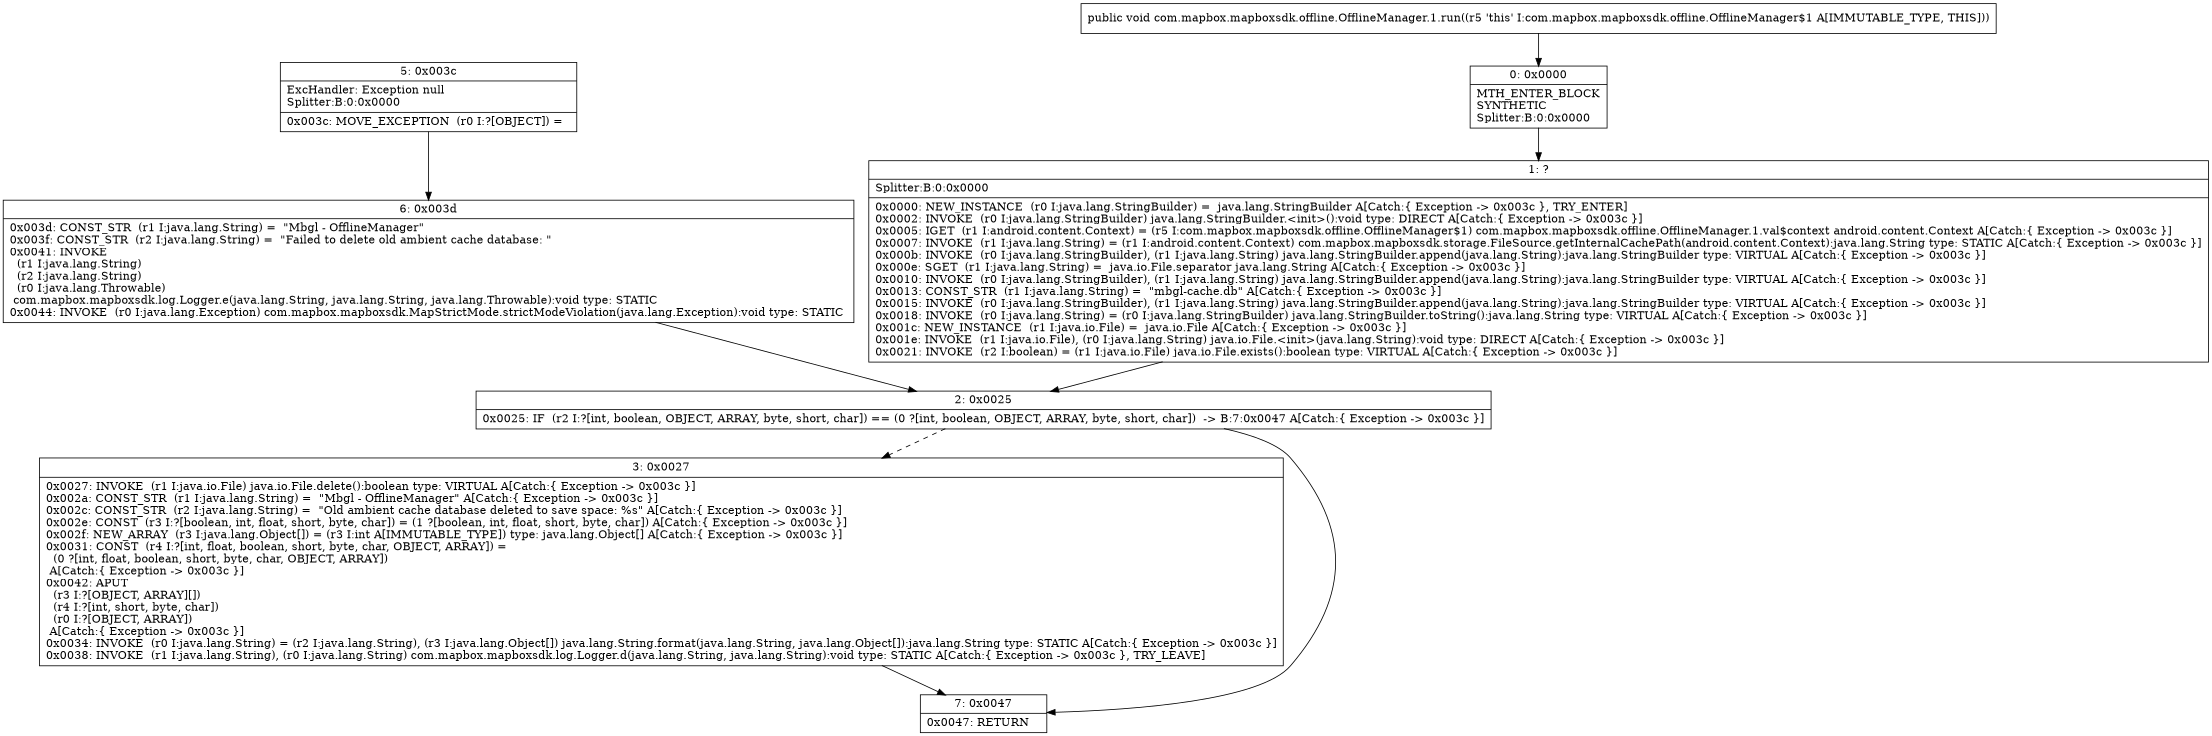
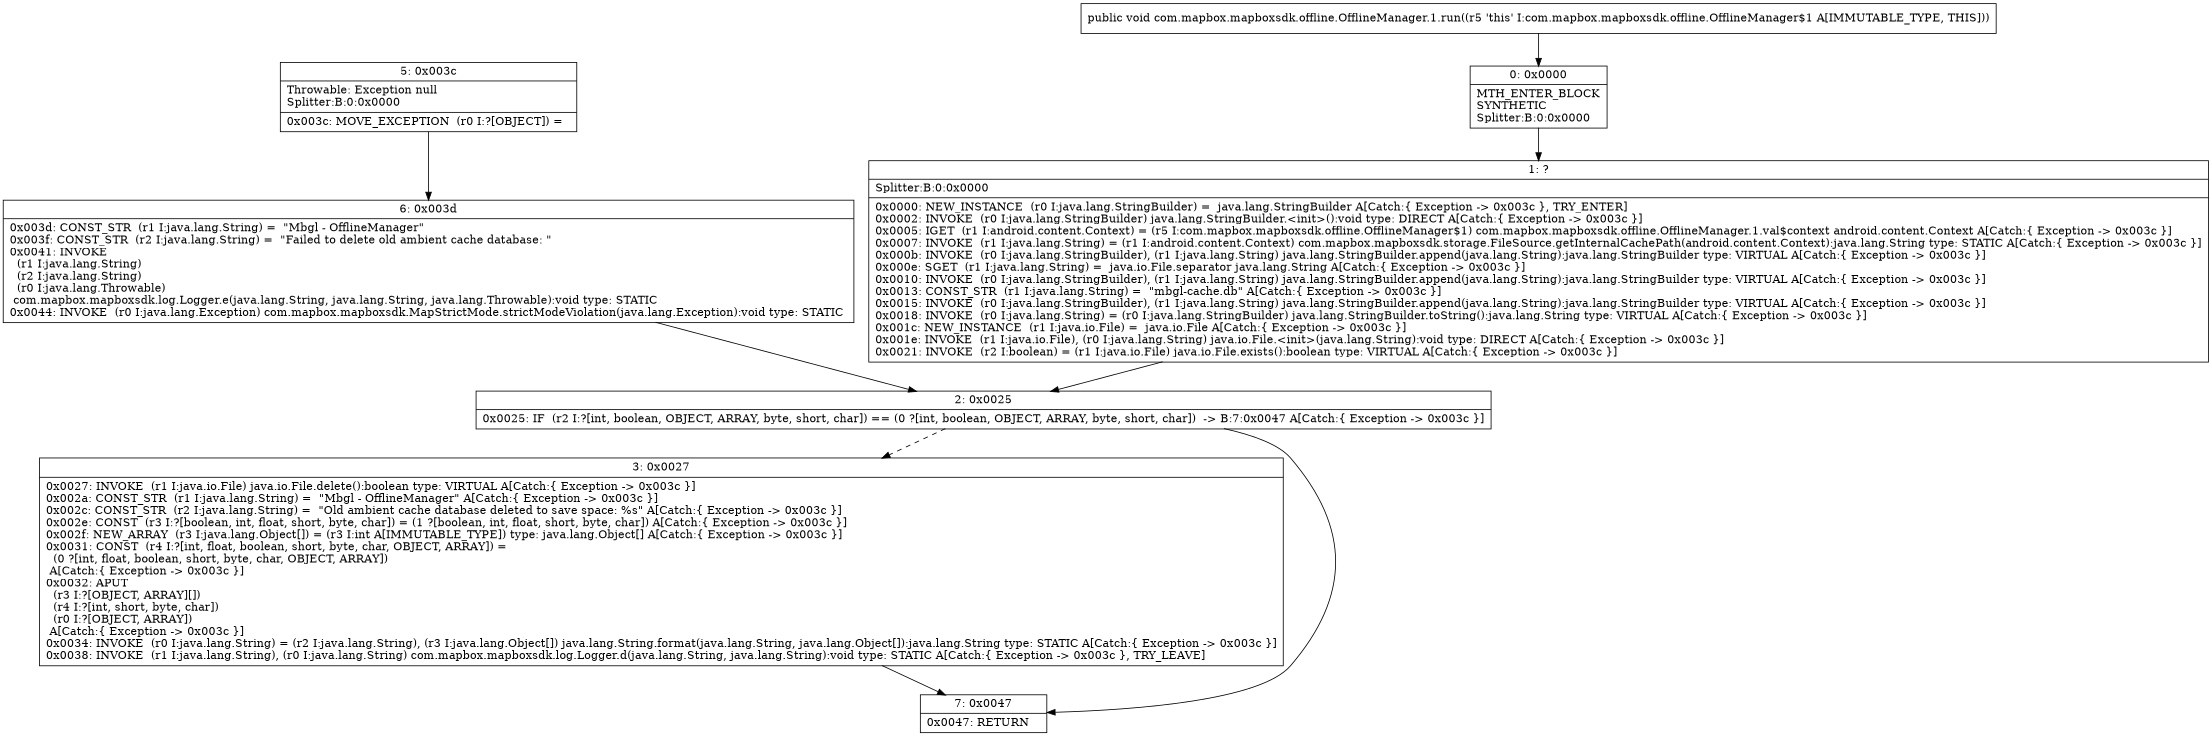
(366, 90) -> (362, 90)
(91, 583) -> (91, 583)
